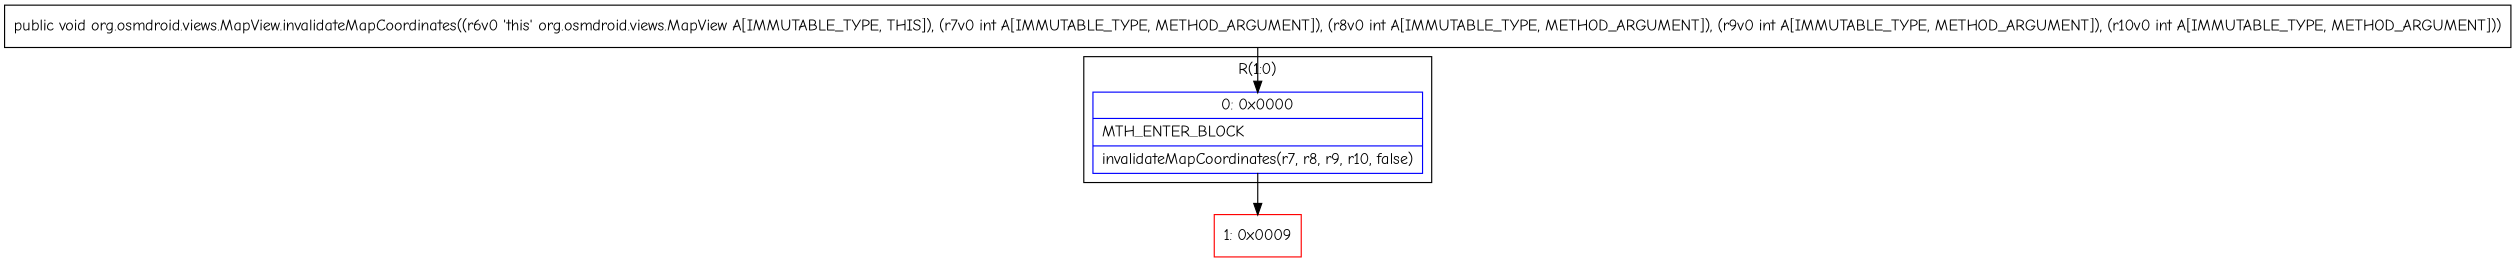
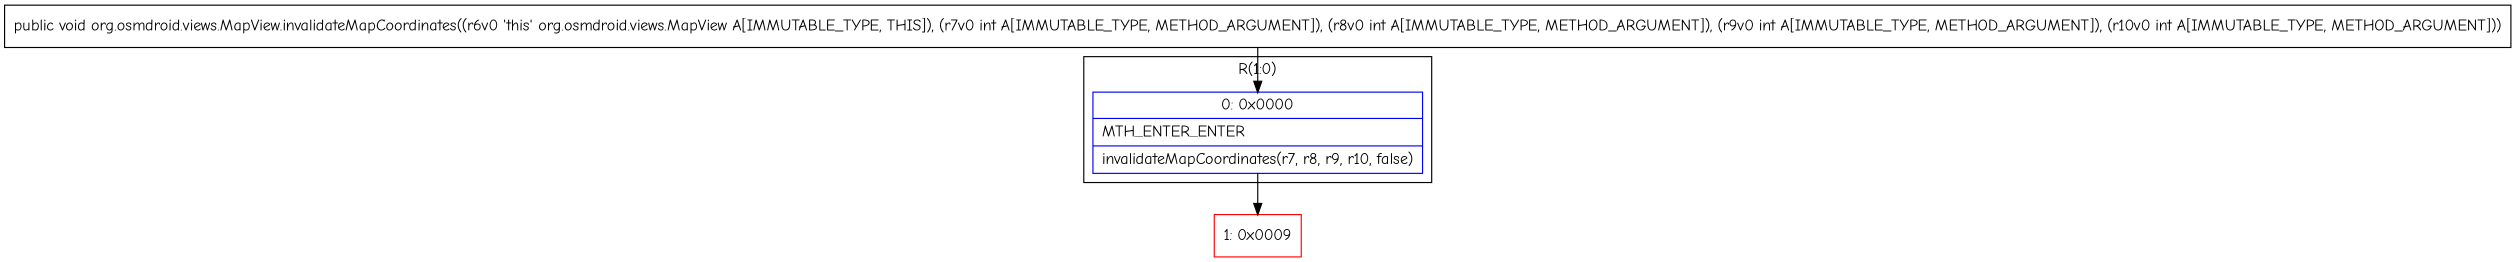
(1173, 132) -> (1174, 132)
